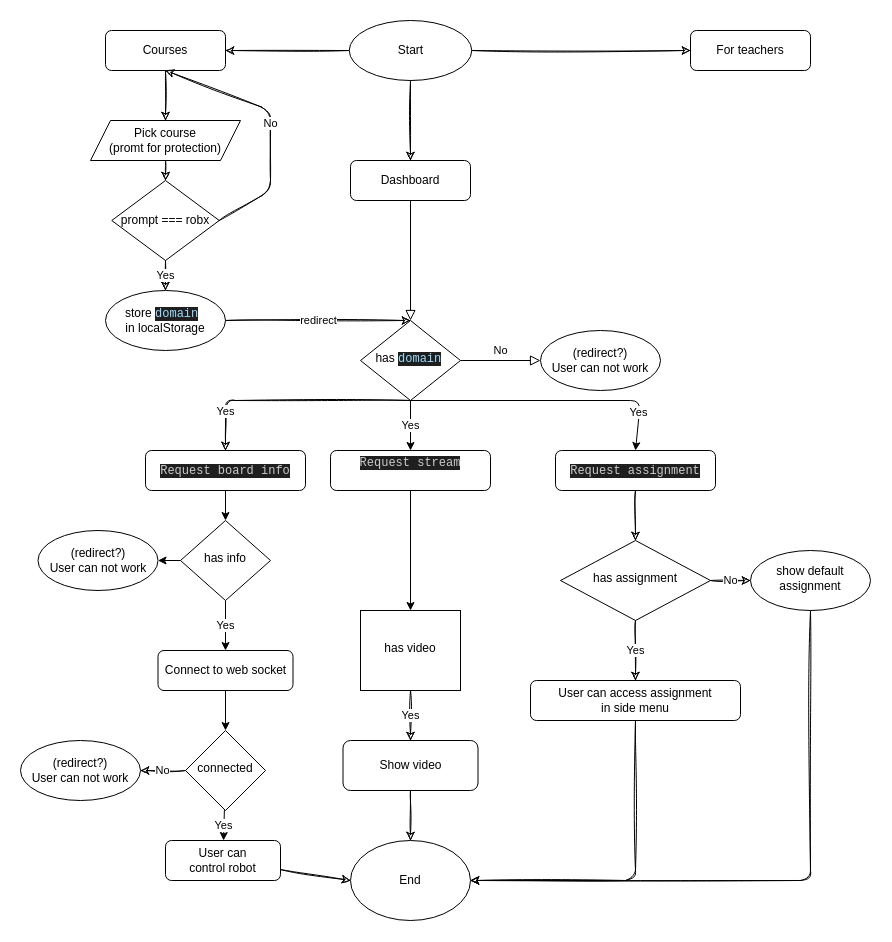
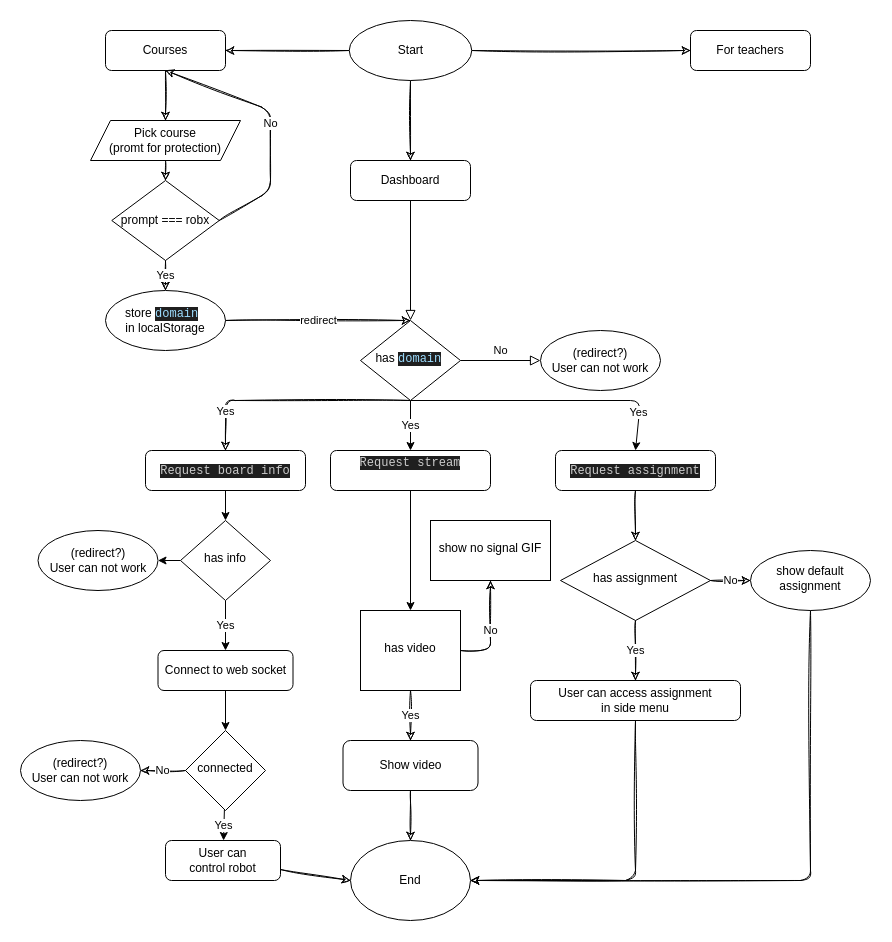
none -> (491, 551)
none -> (491, 629)
